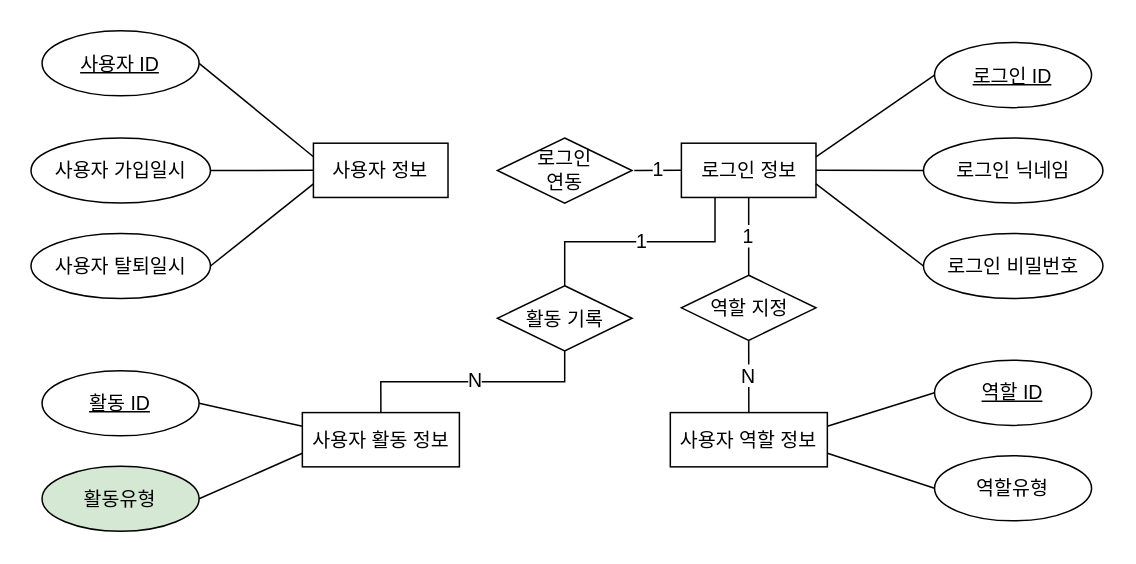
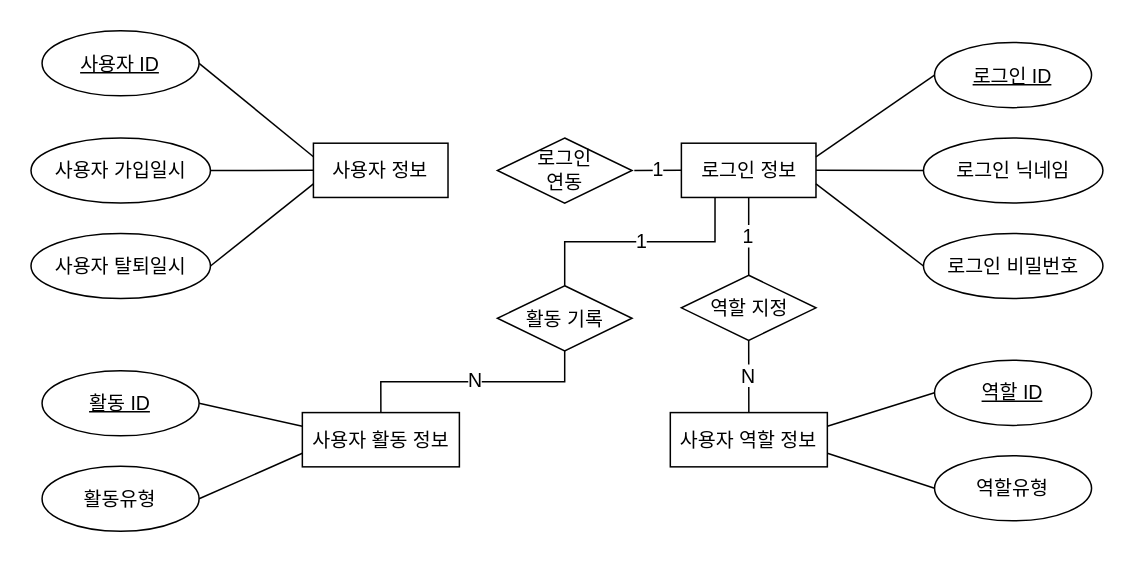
(120, 499) -> (120, 499)
